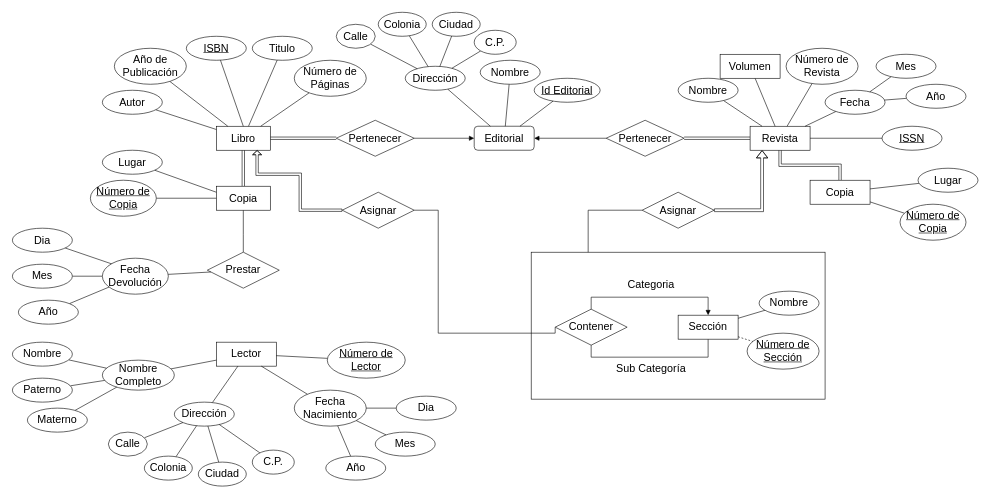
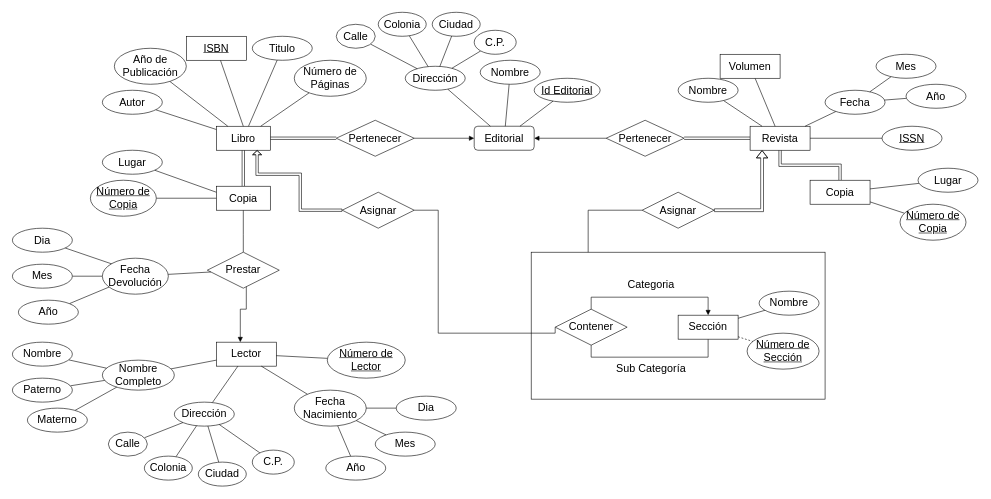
(216, 48) -> (216, 48)
(822, 66) -> none
(800, 105) -> none
none -> (242, 309)
